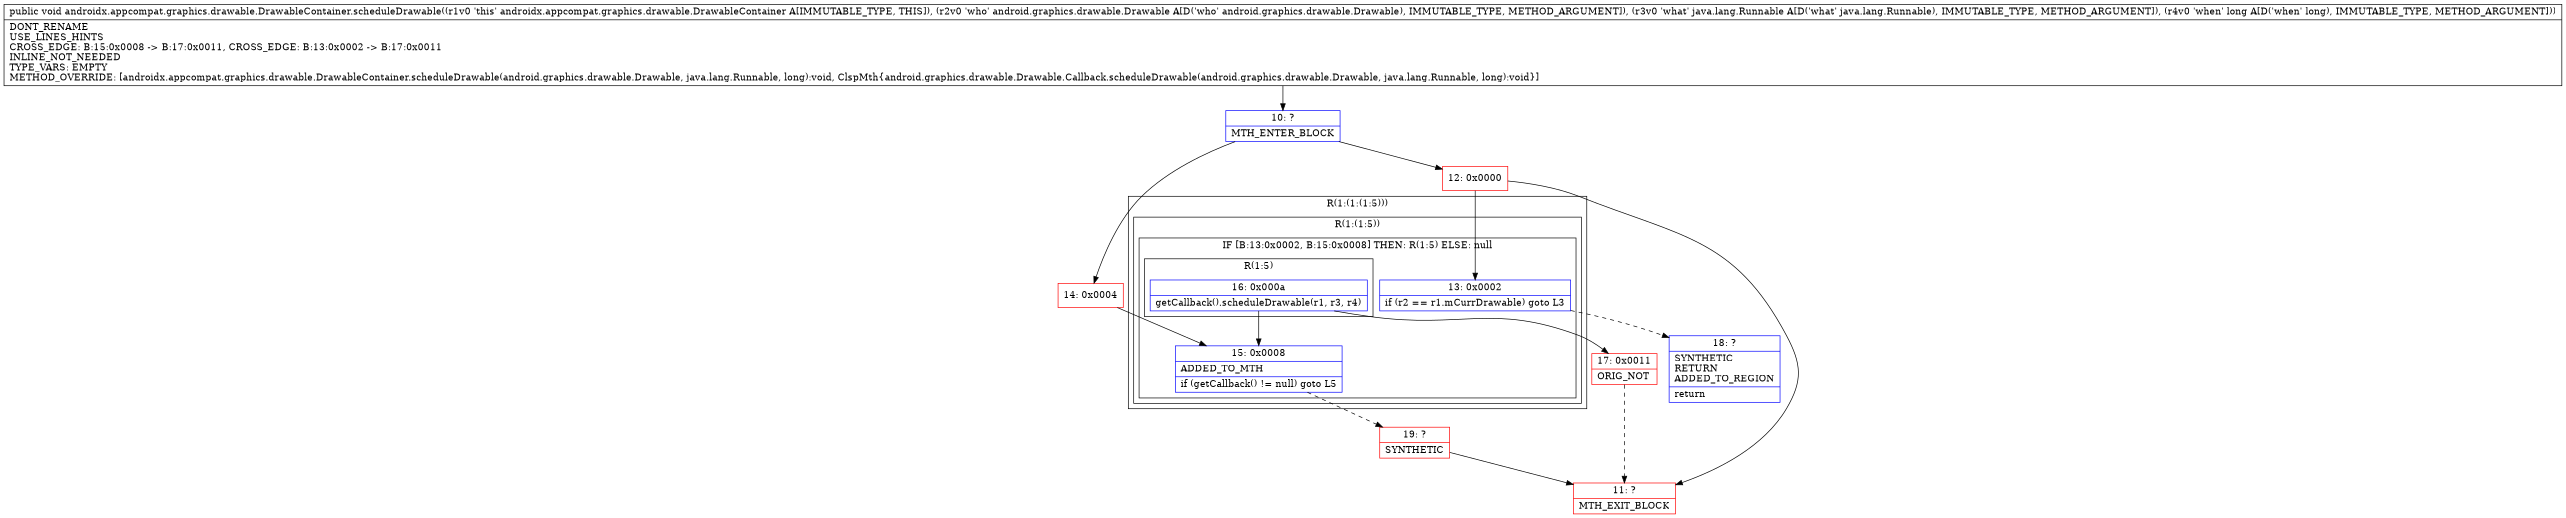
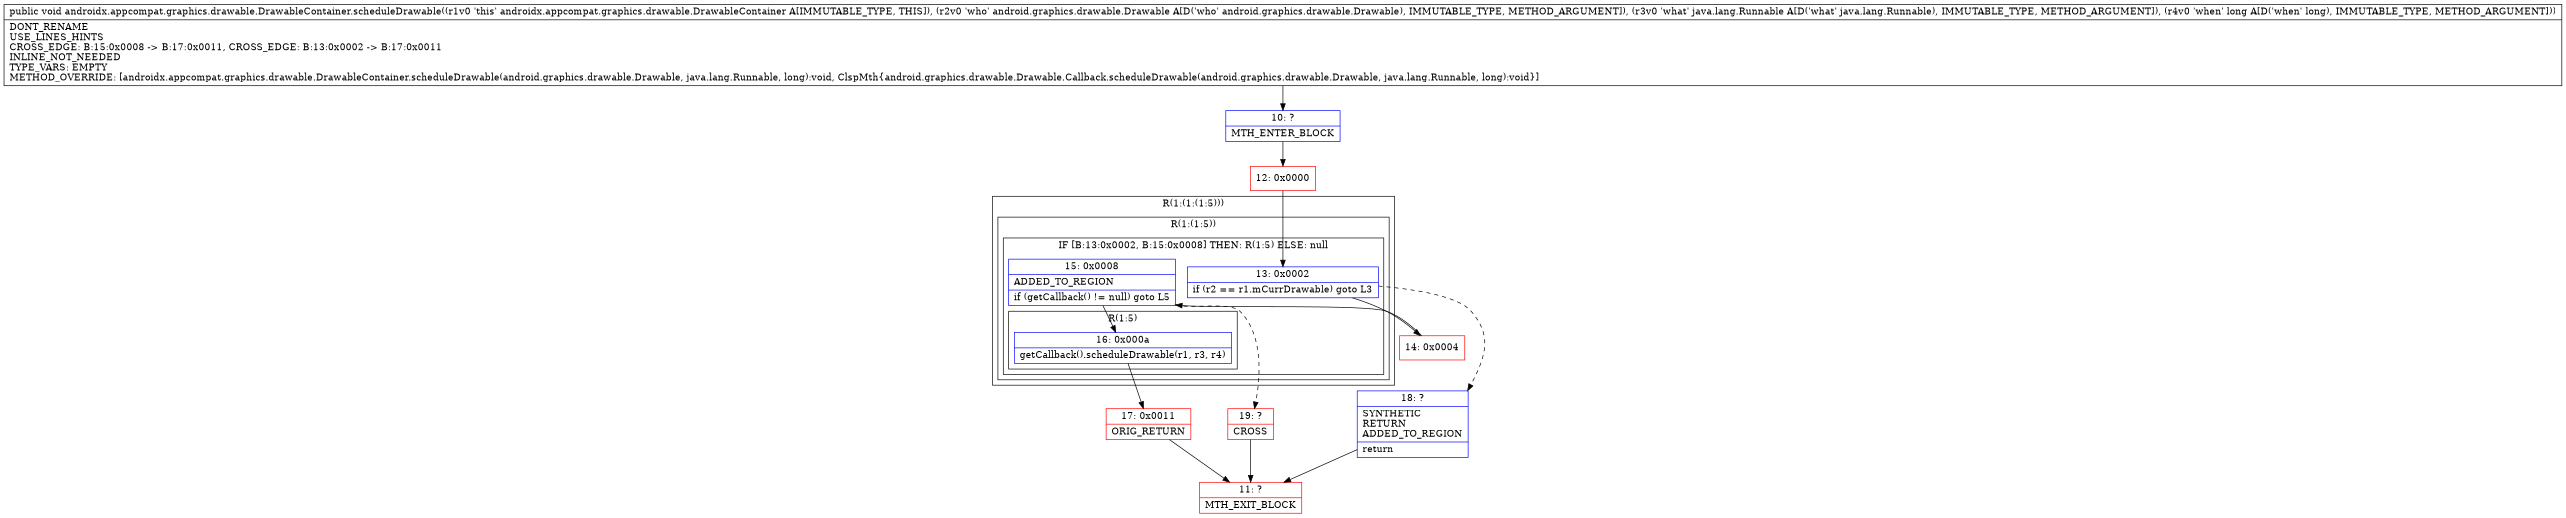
(1148, 191) -> (1371, 304)
(1752, 285) -> (1324, 465)
(1259, 325) -> (1108, 316)
(1222, 369) -> (1064, 282)
(1623, 376) -> (1148, 432)
(1624, 430) -> (1197, 459)
(1415, 450) -> (1251, 432)
